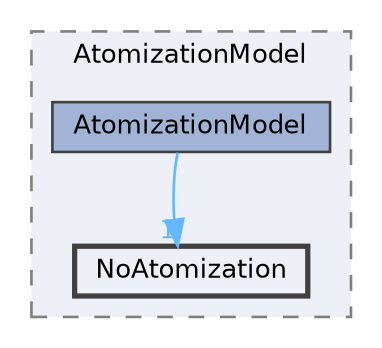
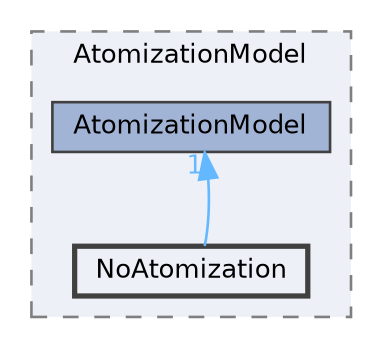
(174, 186) -> (209, 213)
